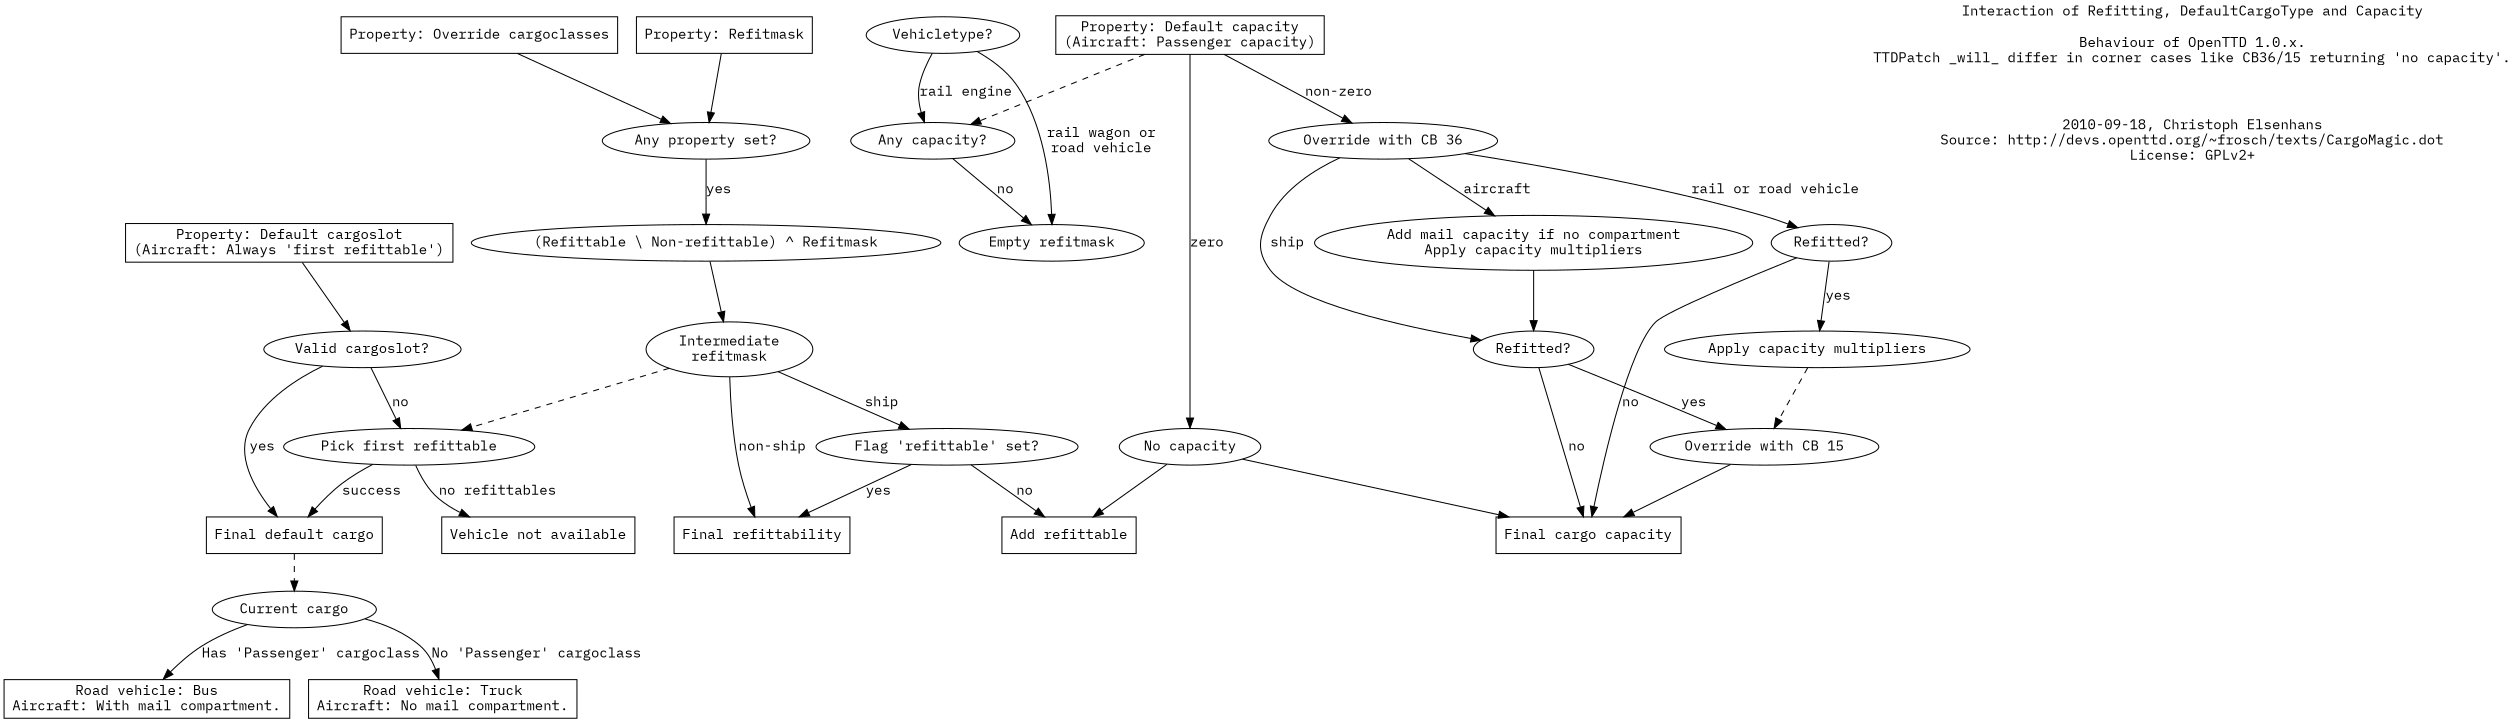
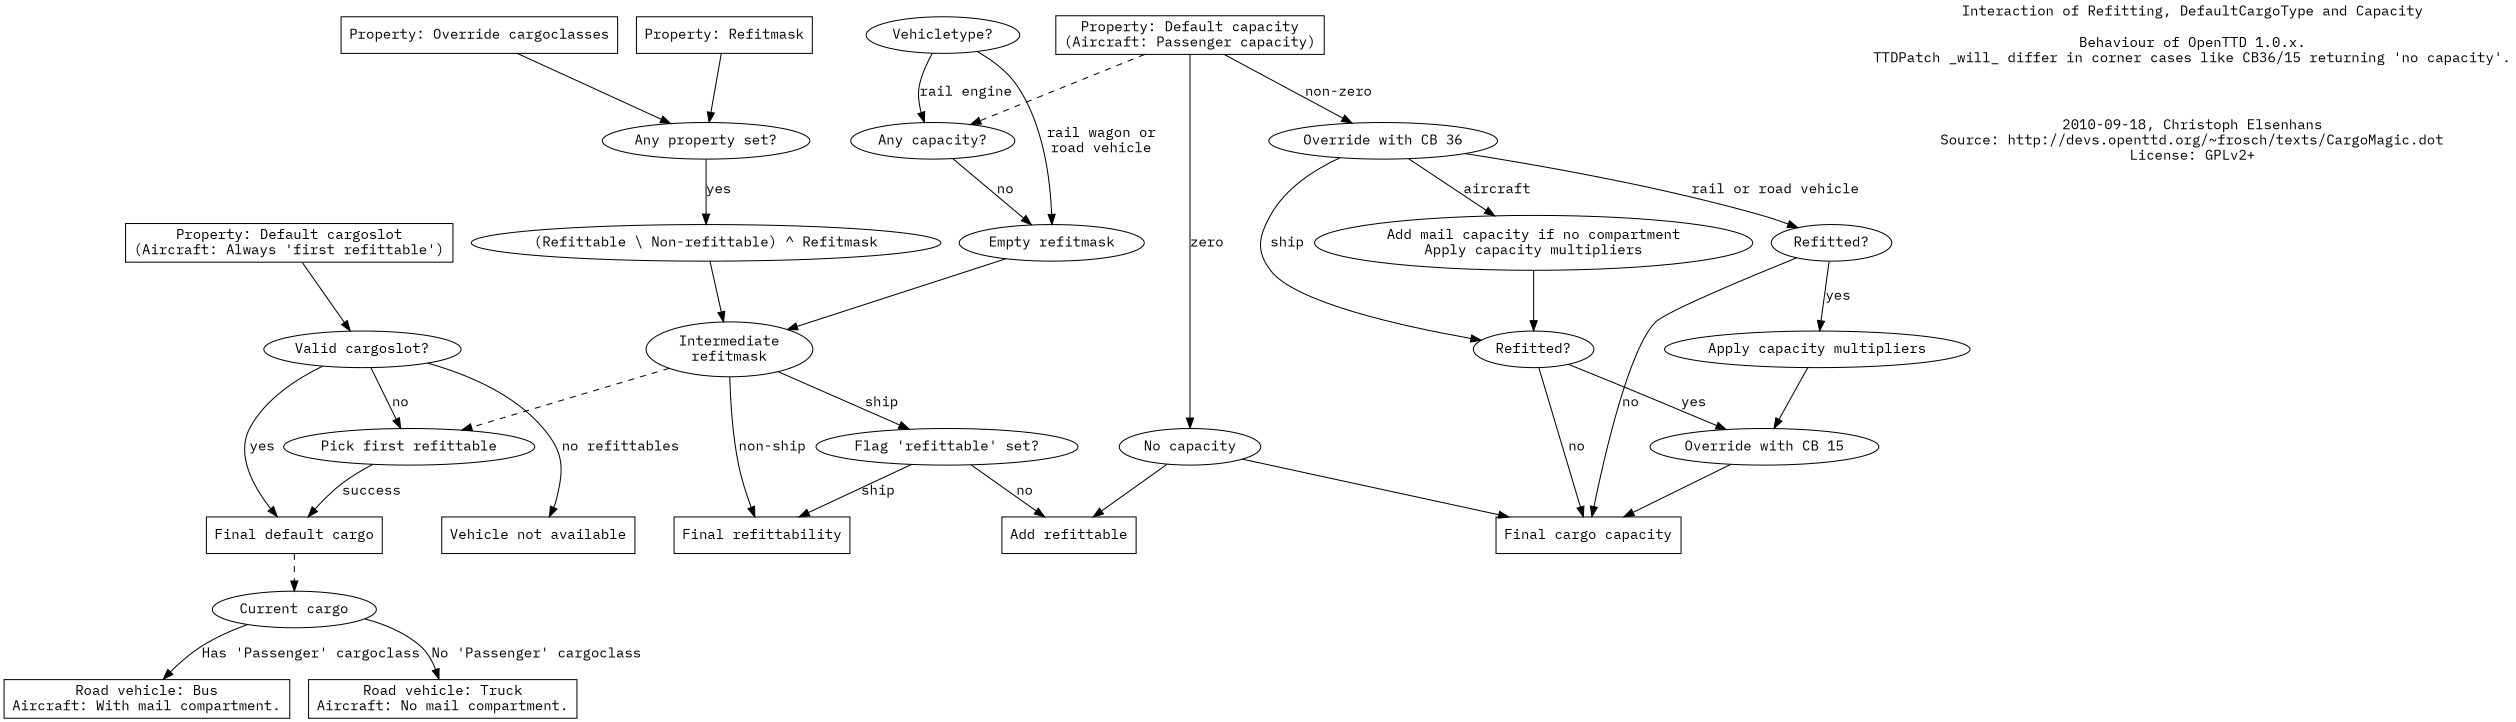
none -> (901, 293)
(1793, 394) -> (1793, 394)
(878, 491) -> (878, 491)
(433, 493) -> (517, 404)
